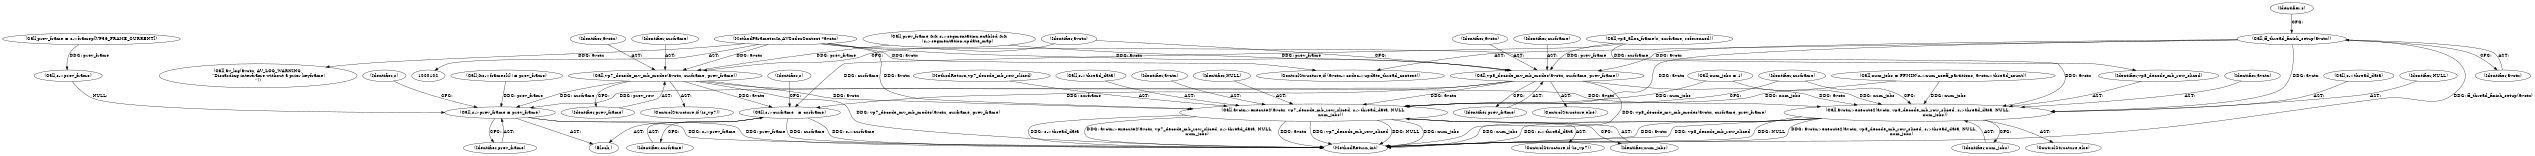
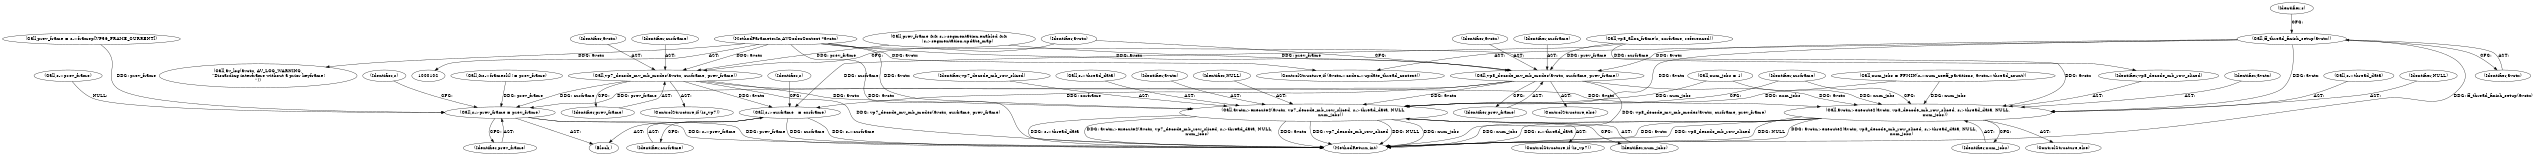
(69, 54) -> (254, 108)
(982, 76) -> (982, 76)
(637, 96) -> (637, 96)
none -> (1018, 128)
